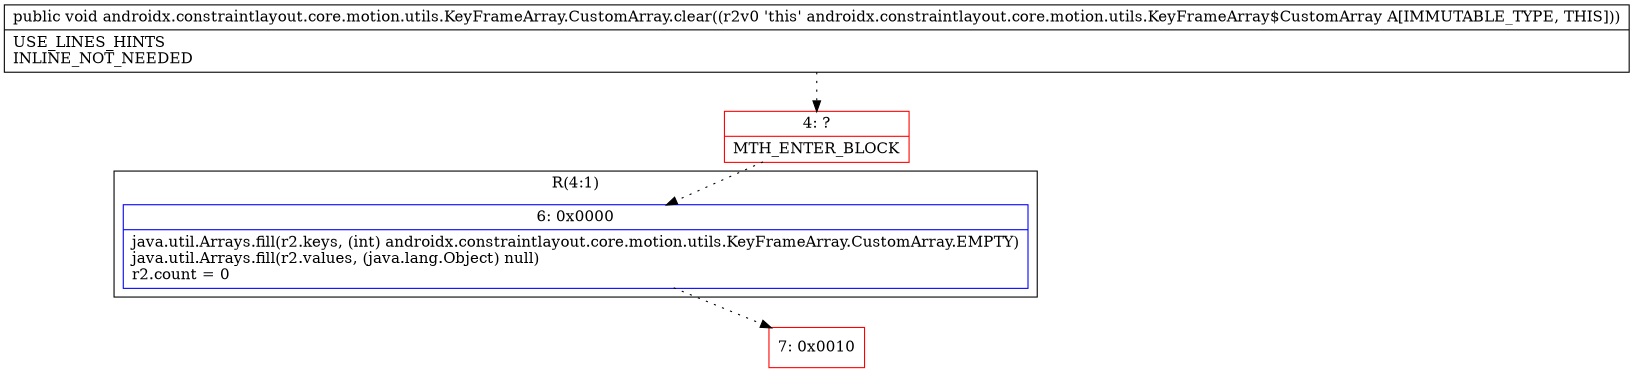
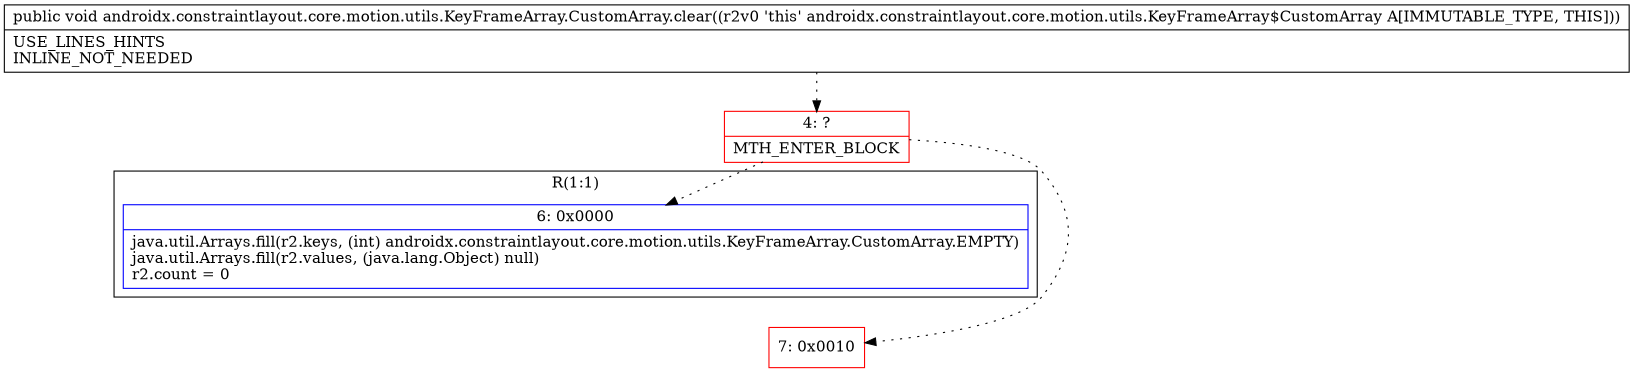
(576, 184) -> (576, 184)
(717, 306) -> (1066, 251)
